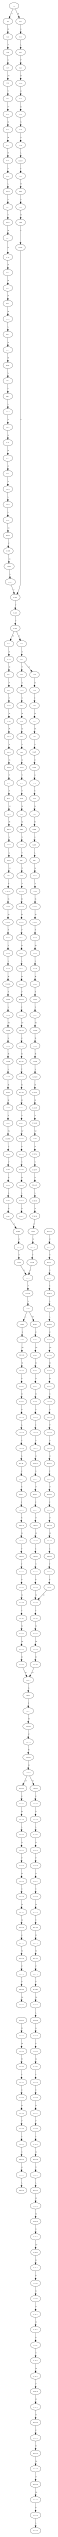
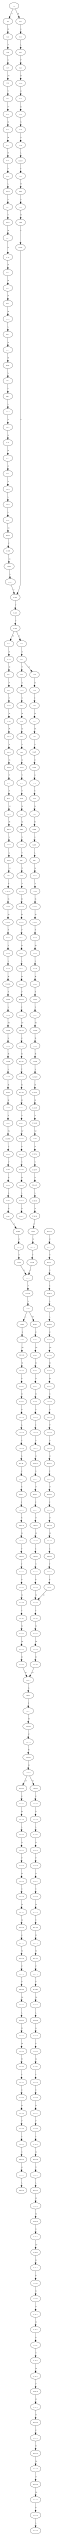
none -> (22, 2012)
